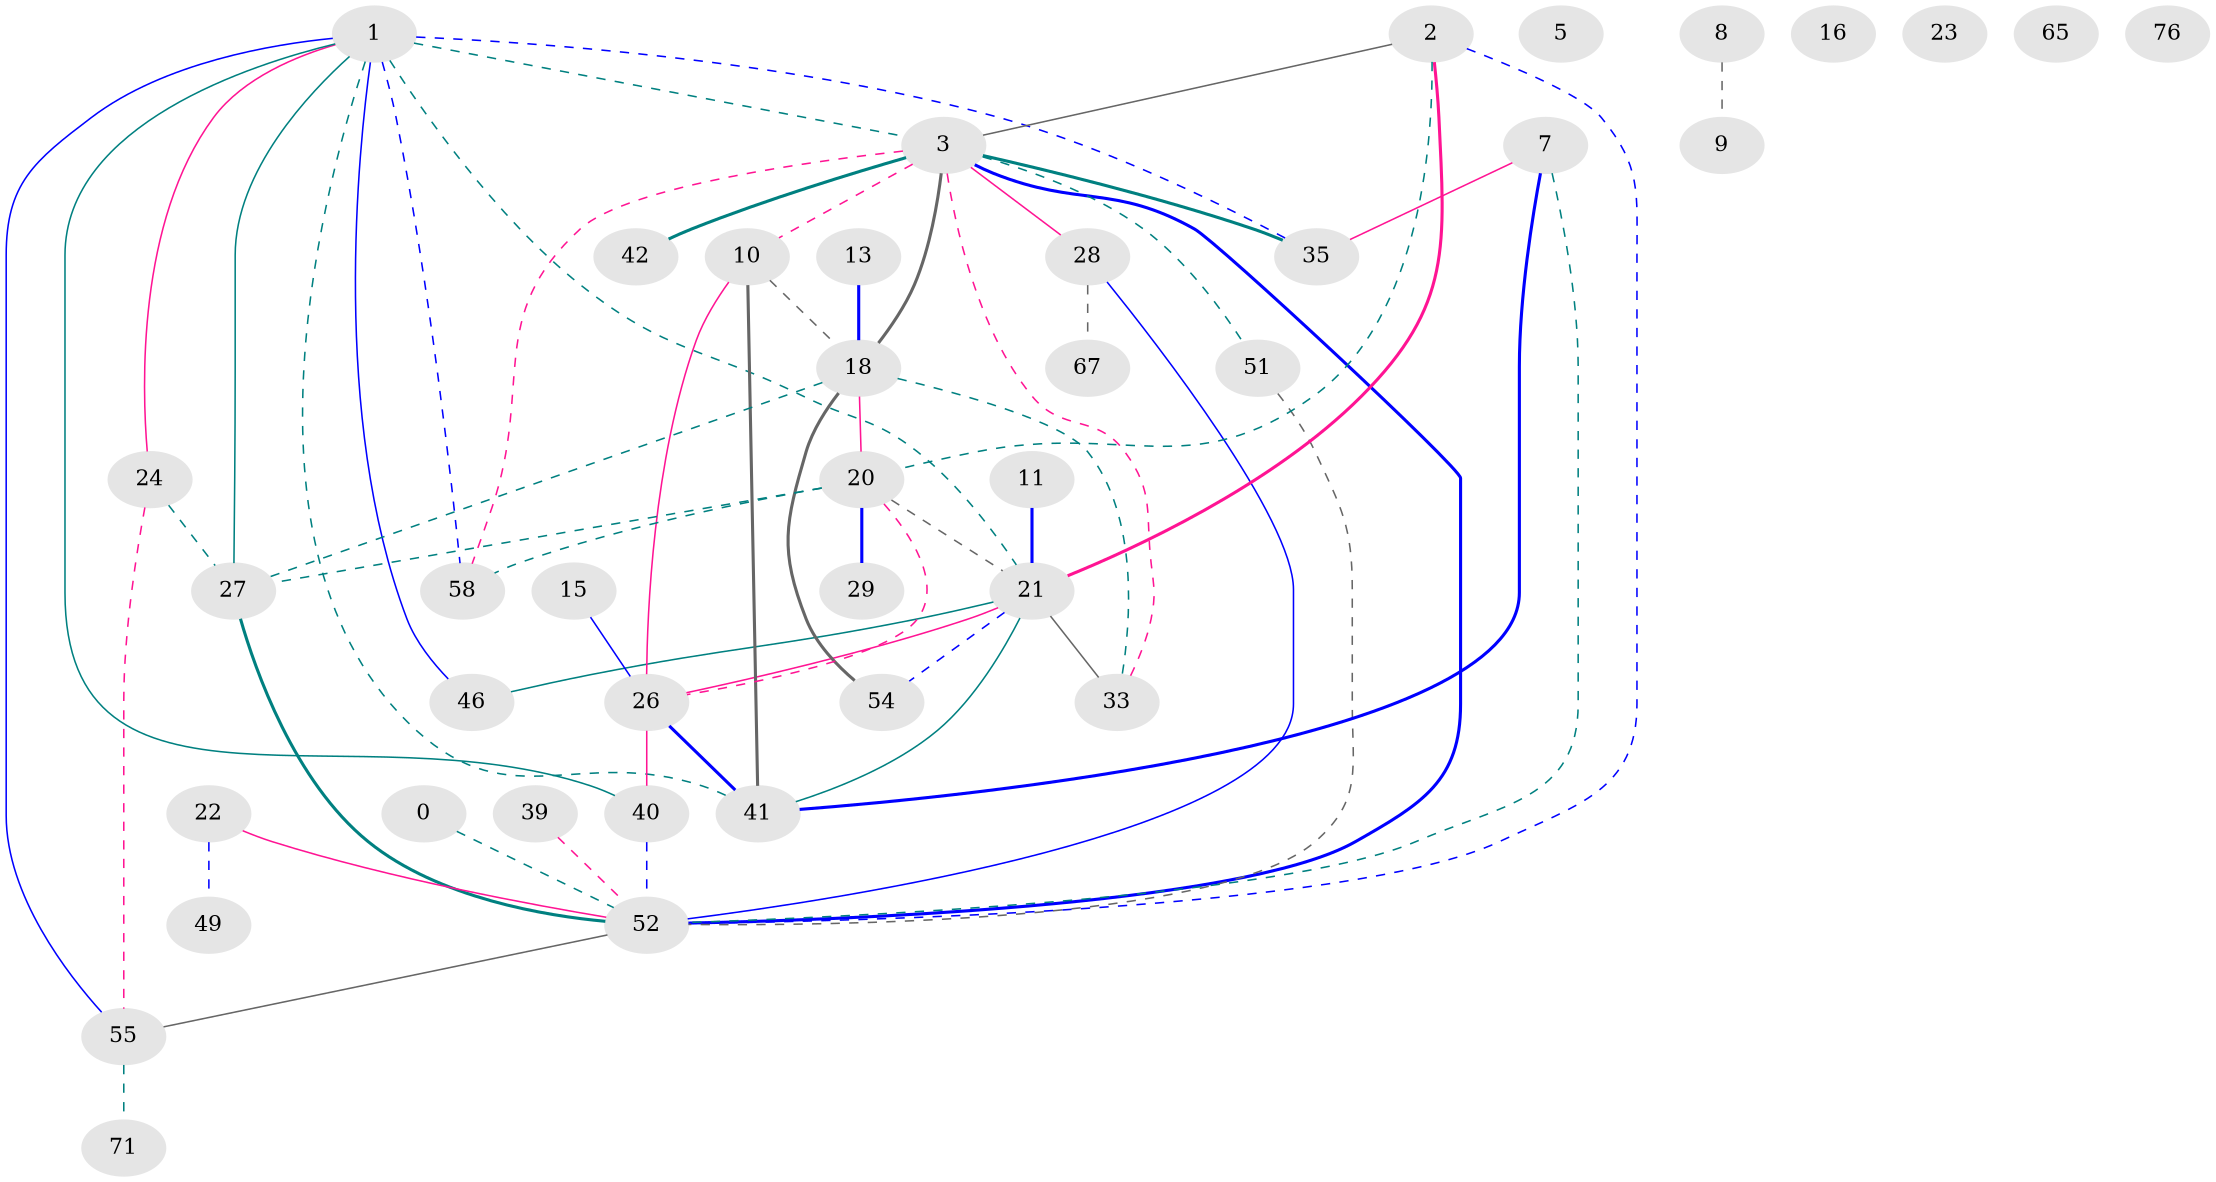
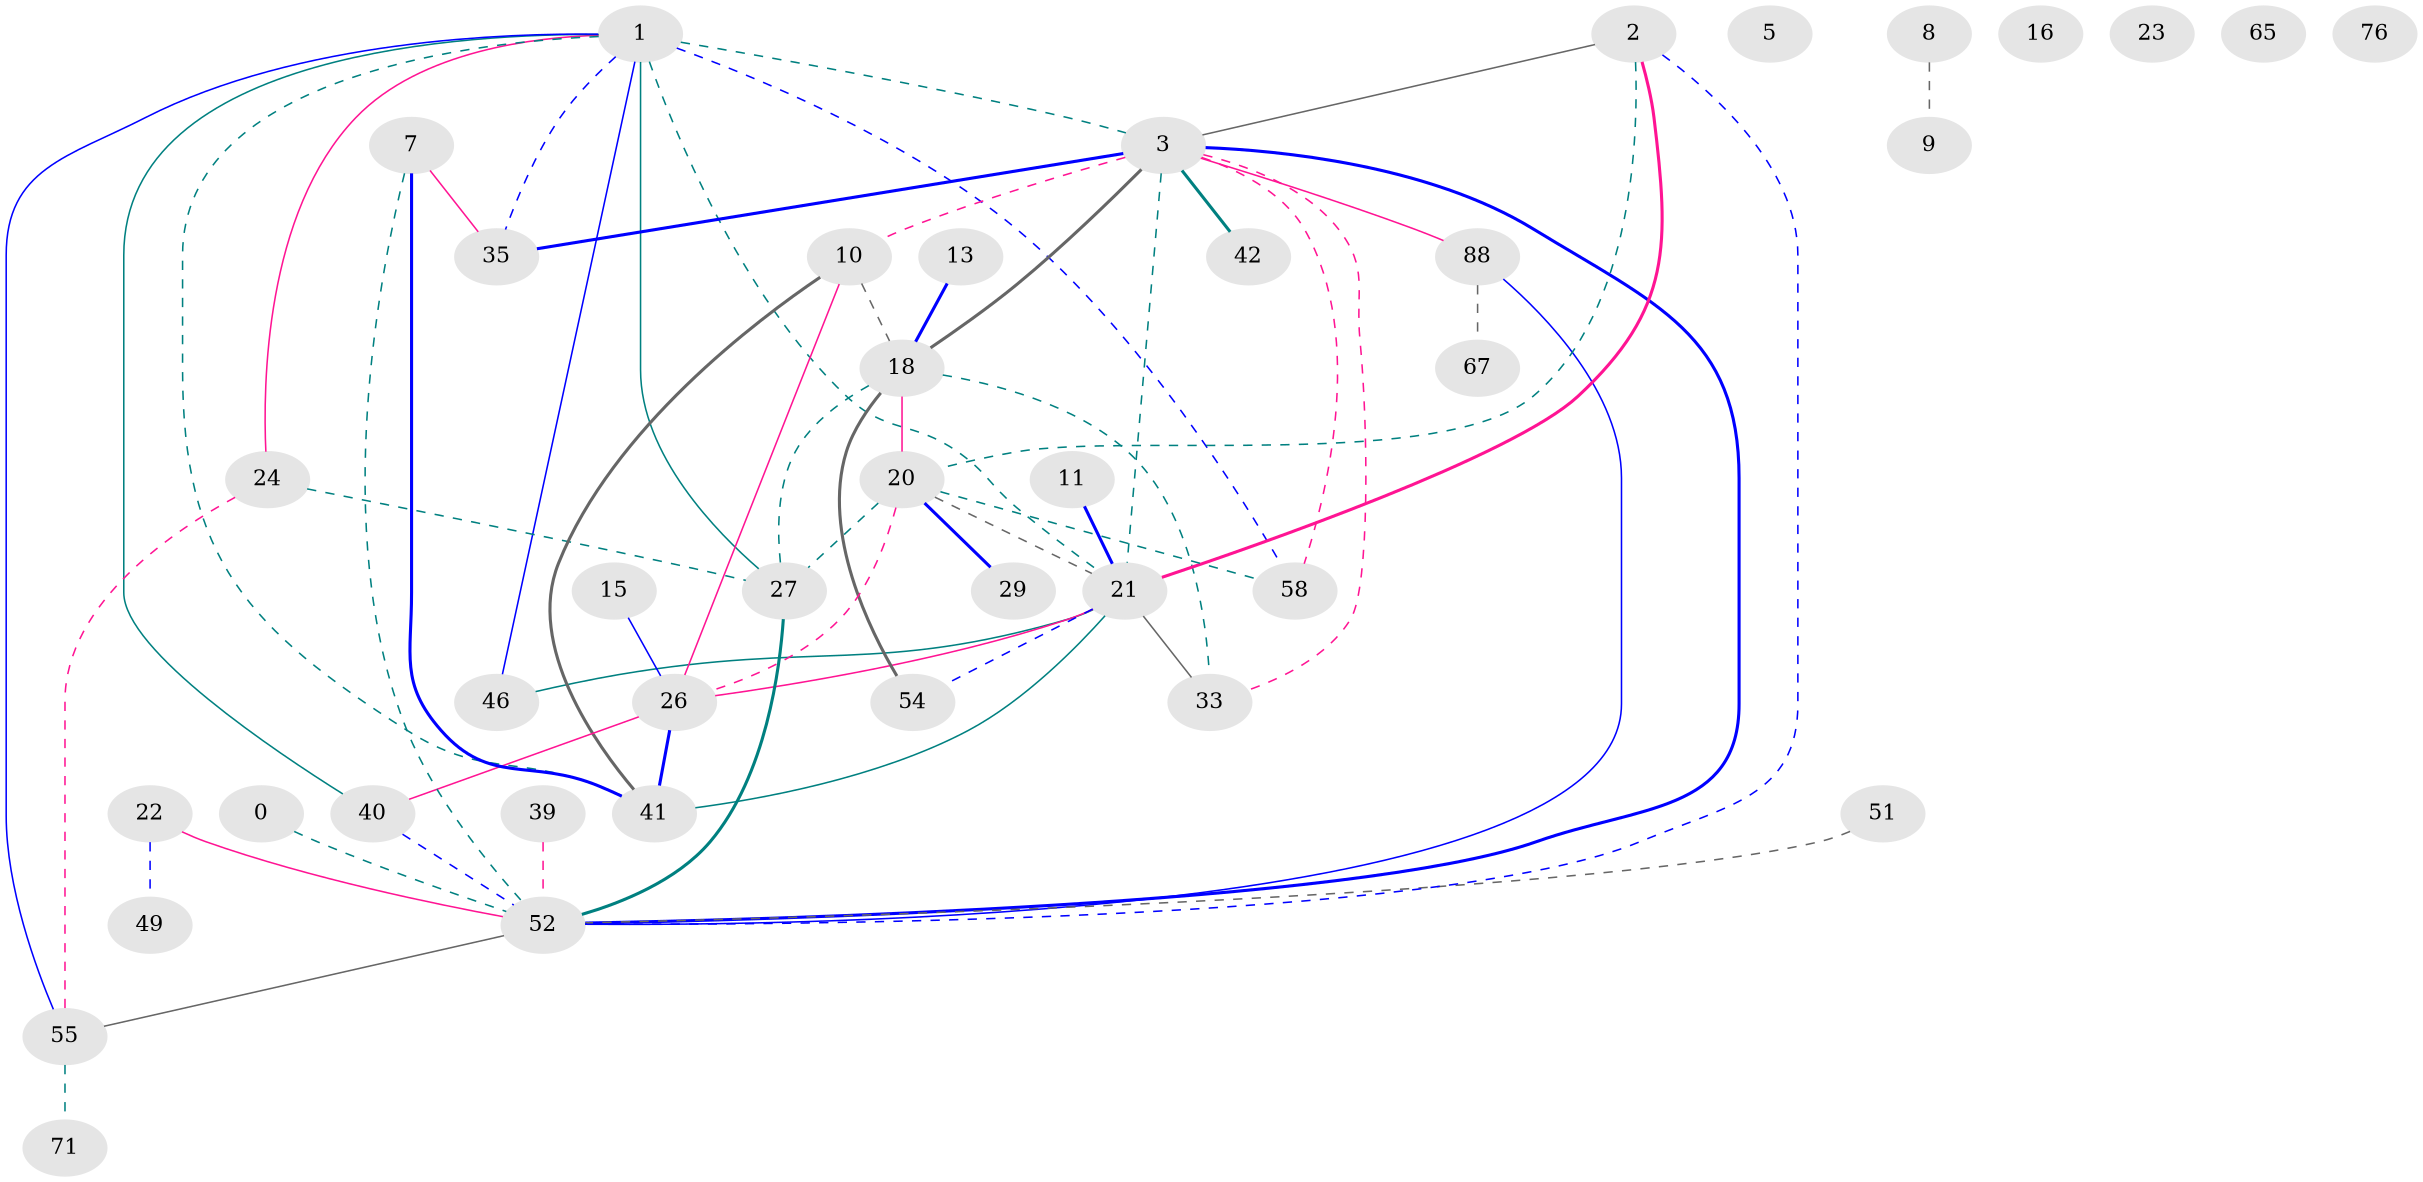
(1134, 193) -> (830, 201)
(1133, 222) -> (1143, 378)
(1088, 257) -> (1478, 257)
